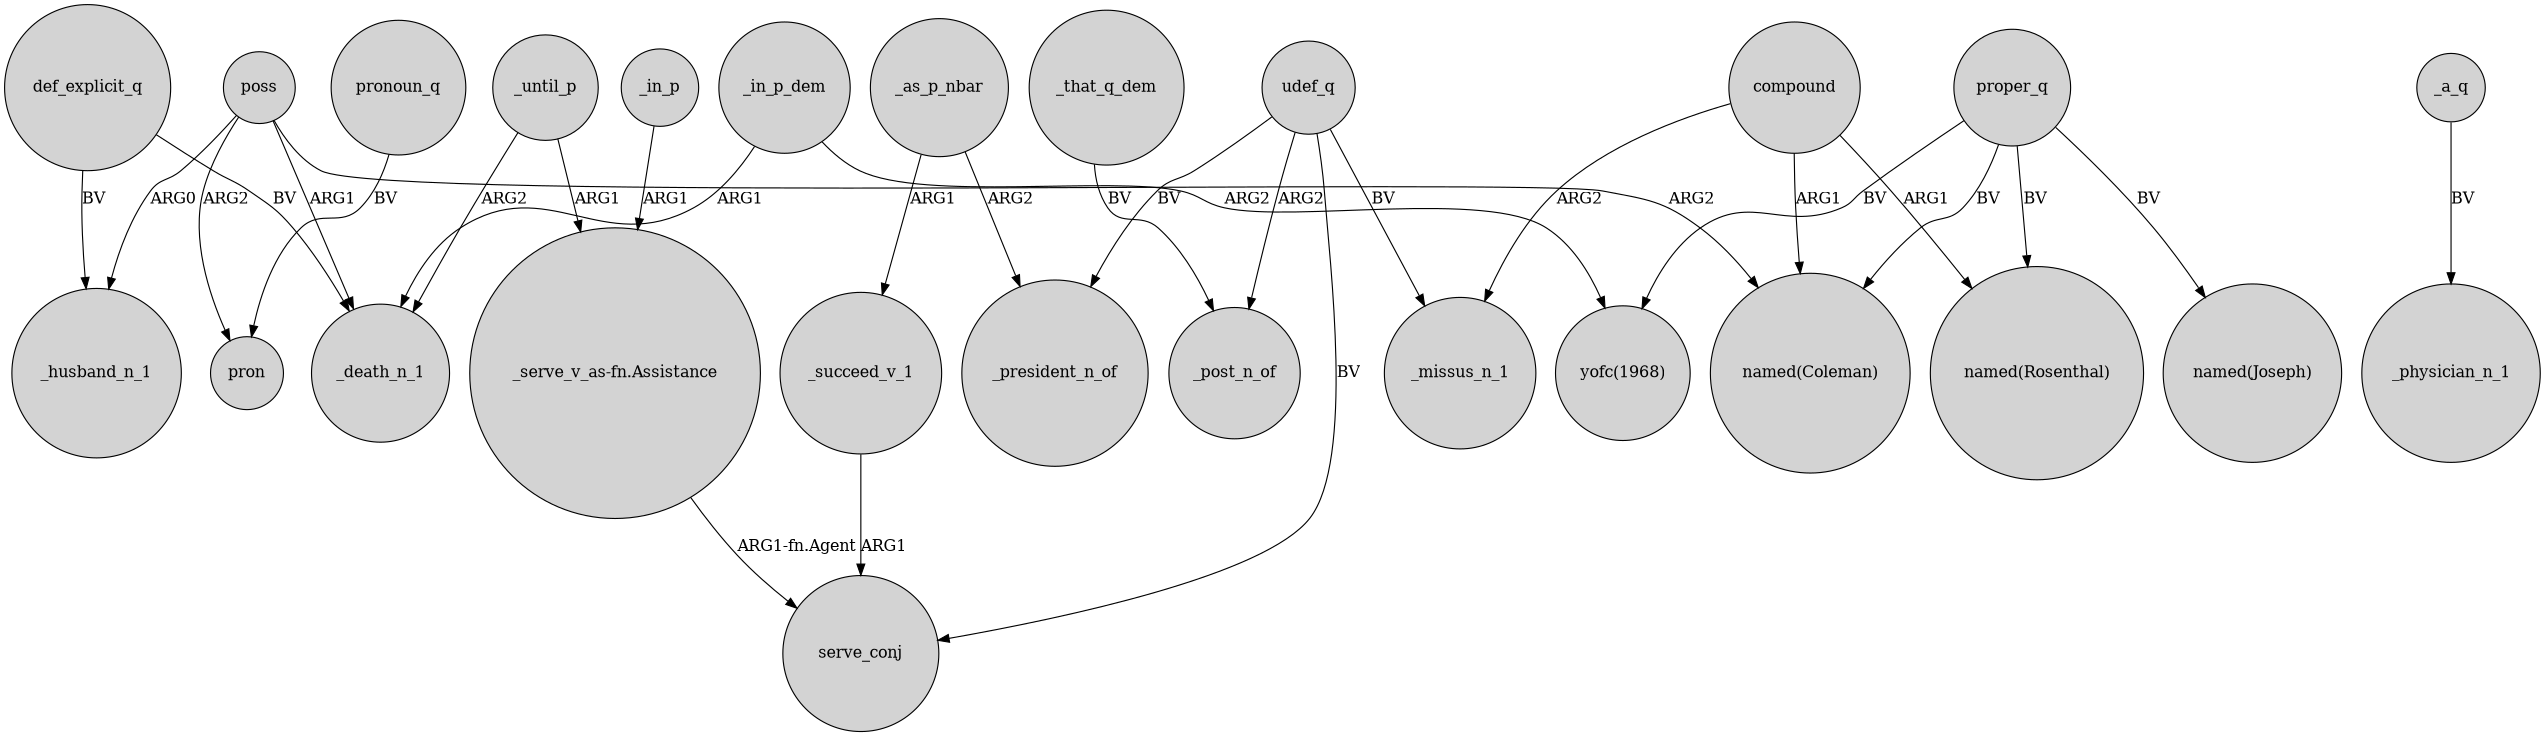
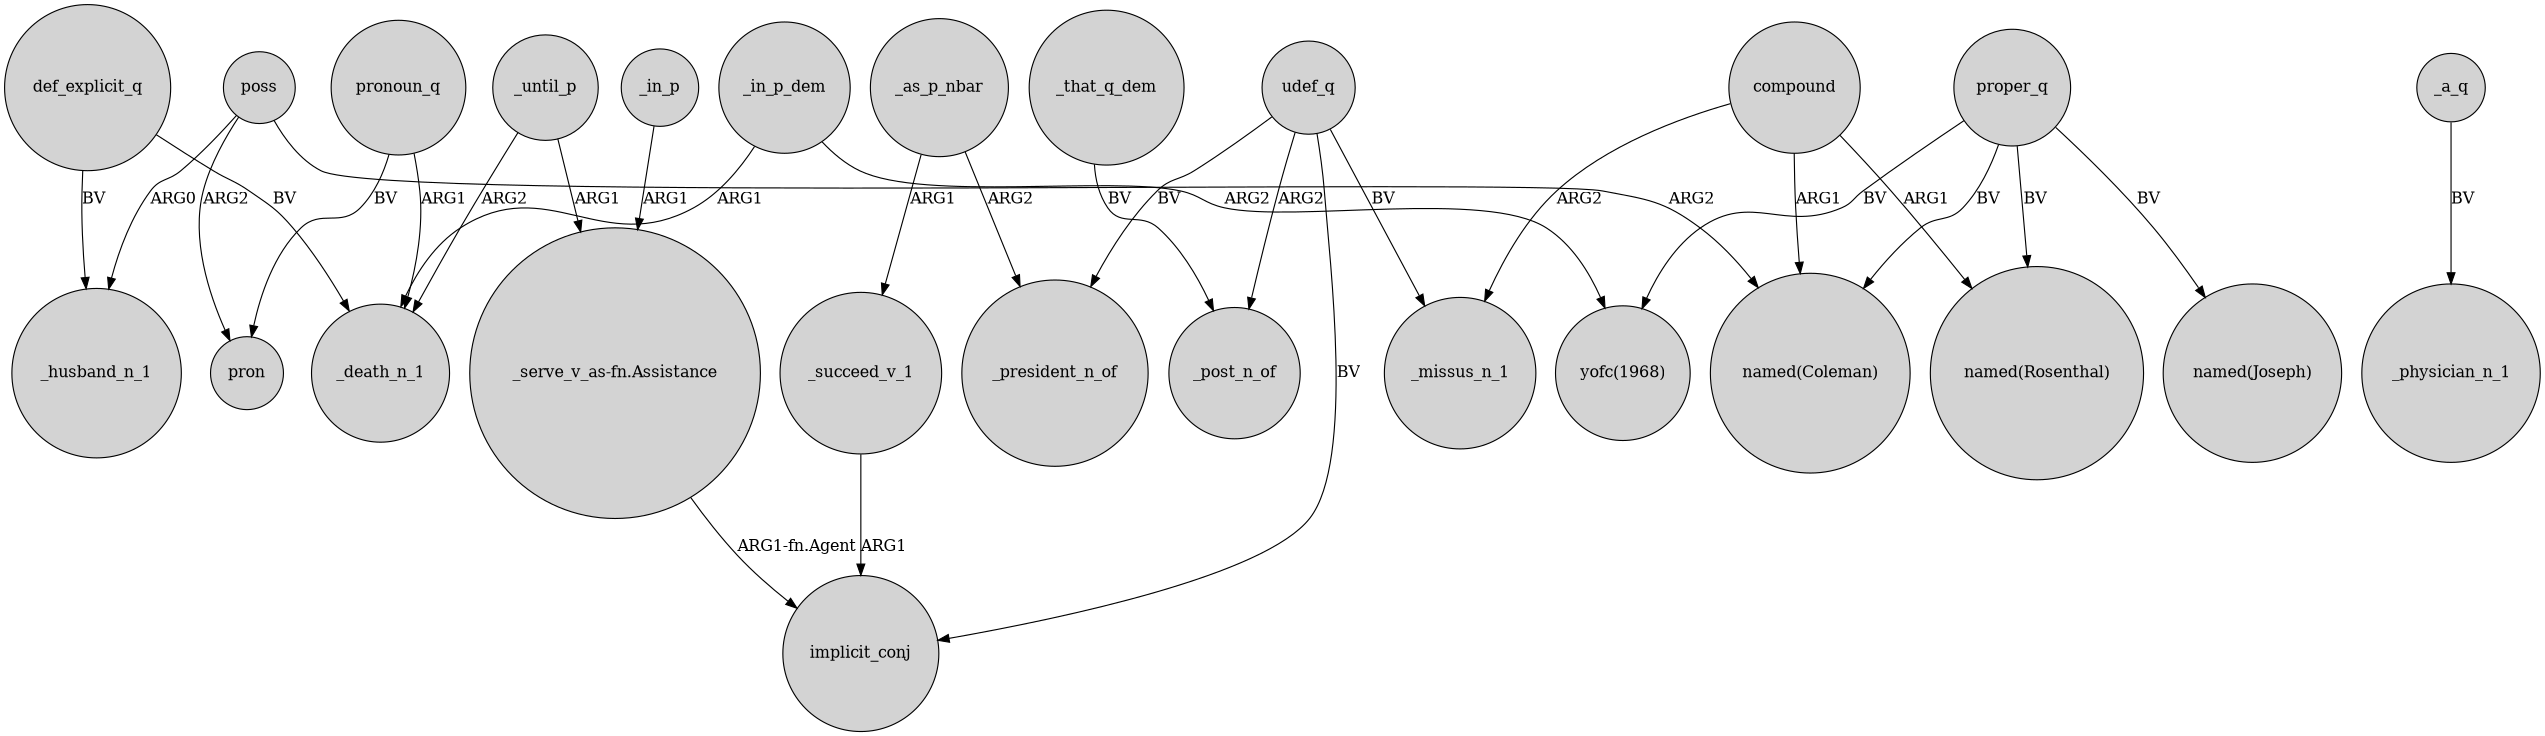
(311, 209) -> (420, 225)
(861, 654) -> (861, 654)
